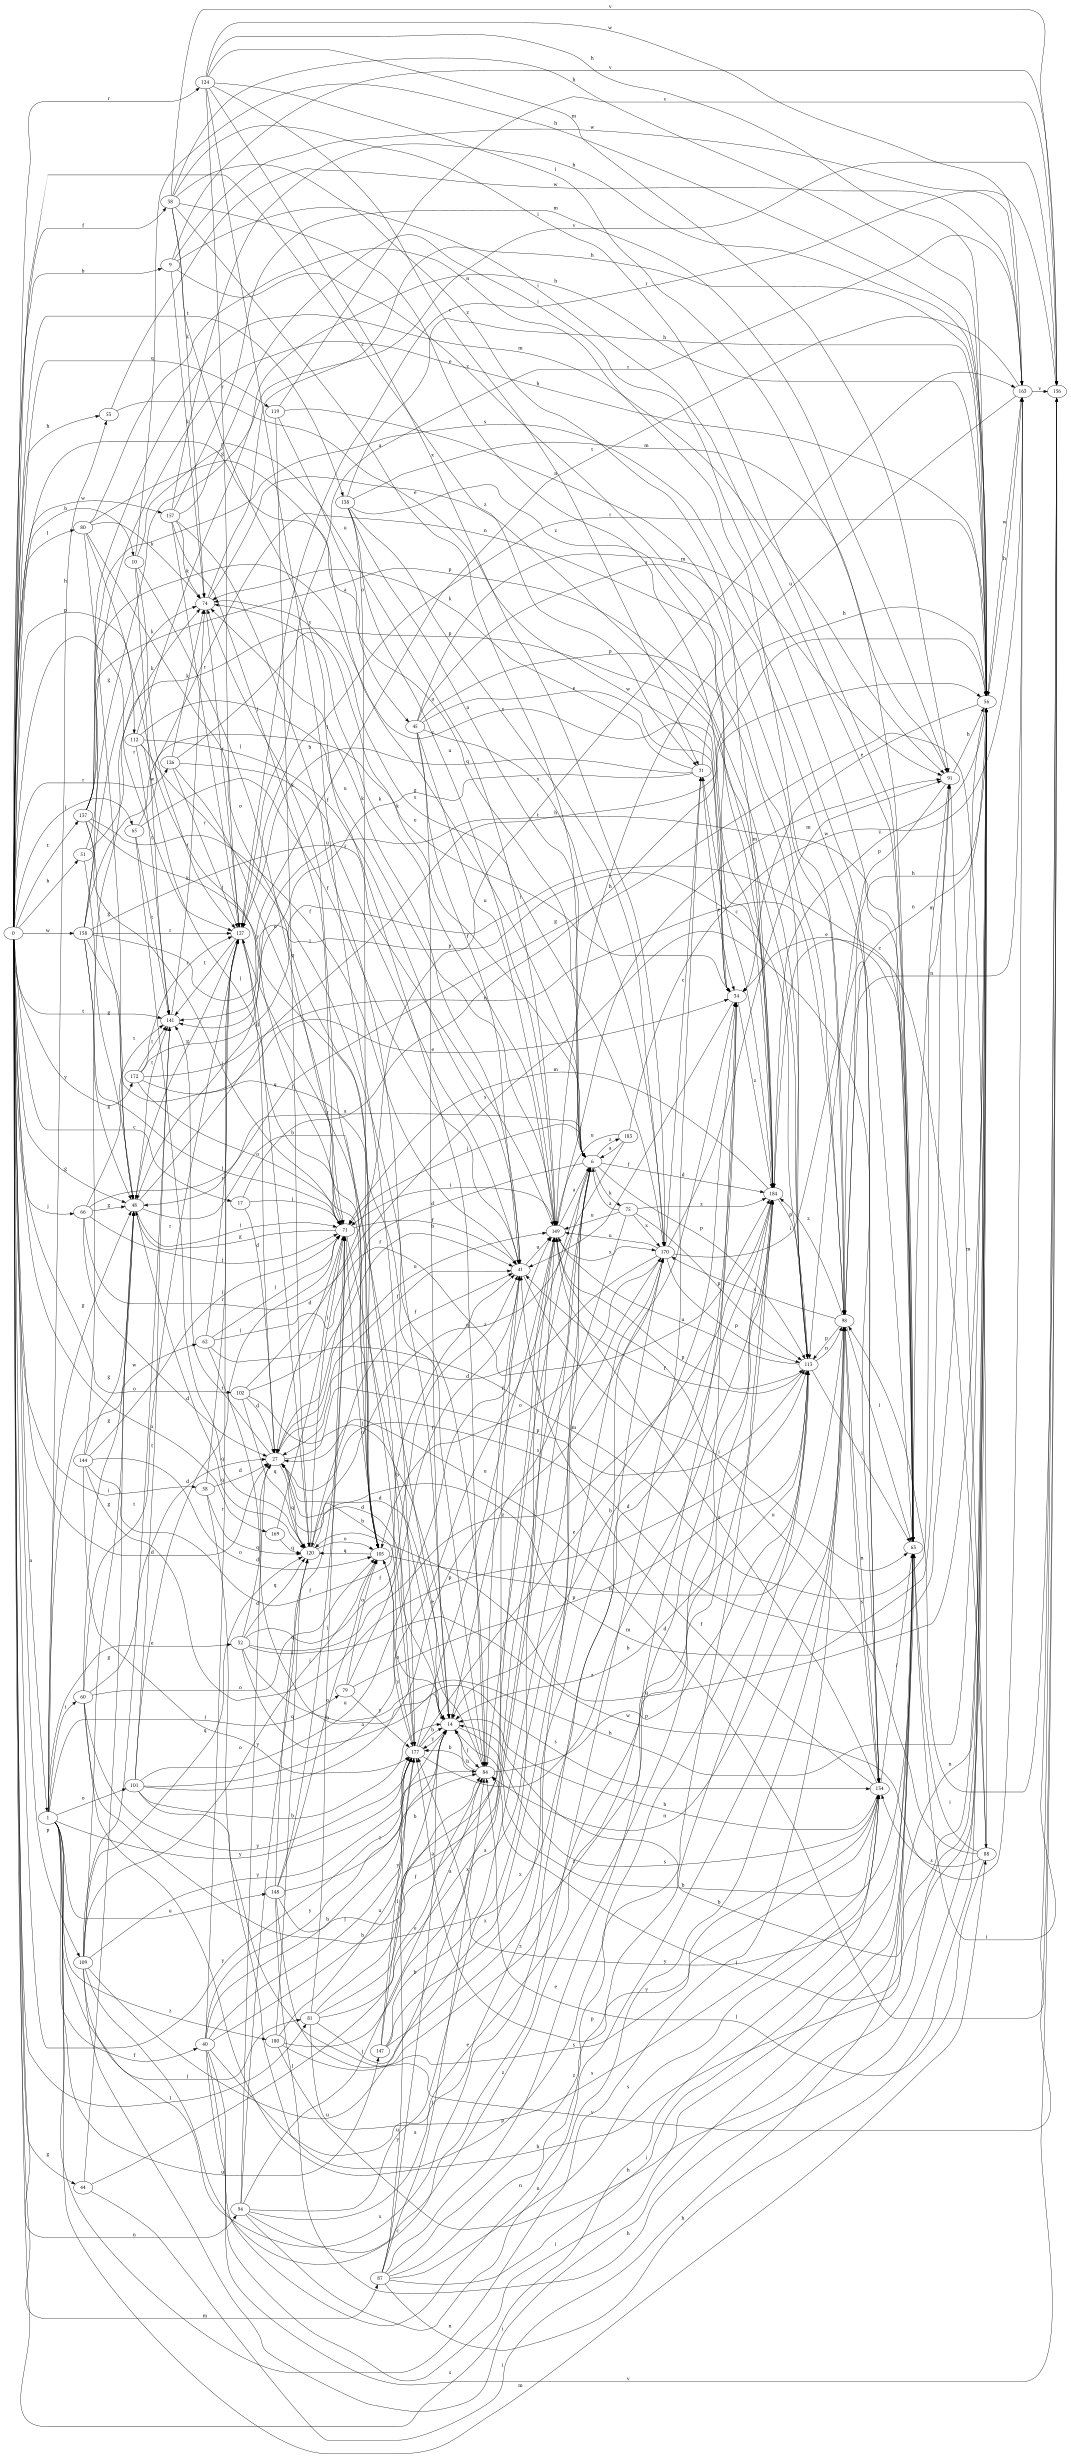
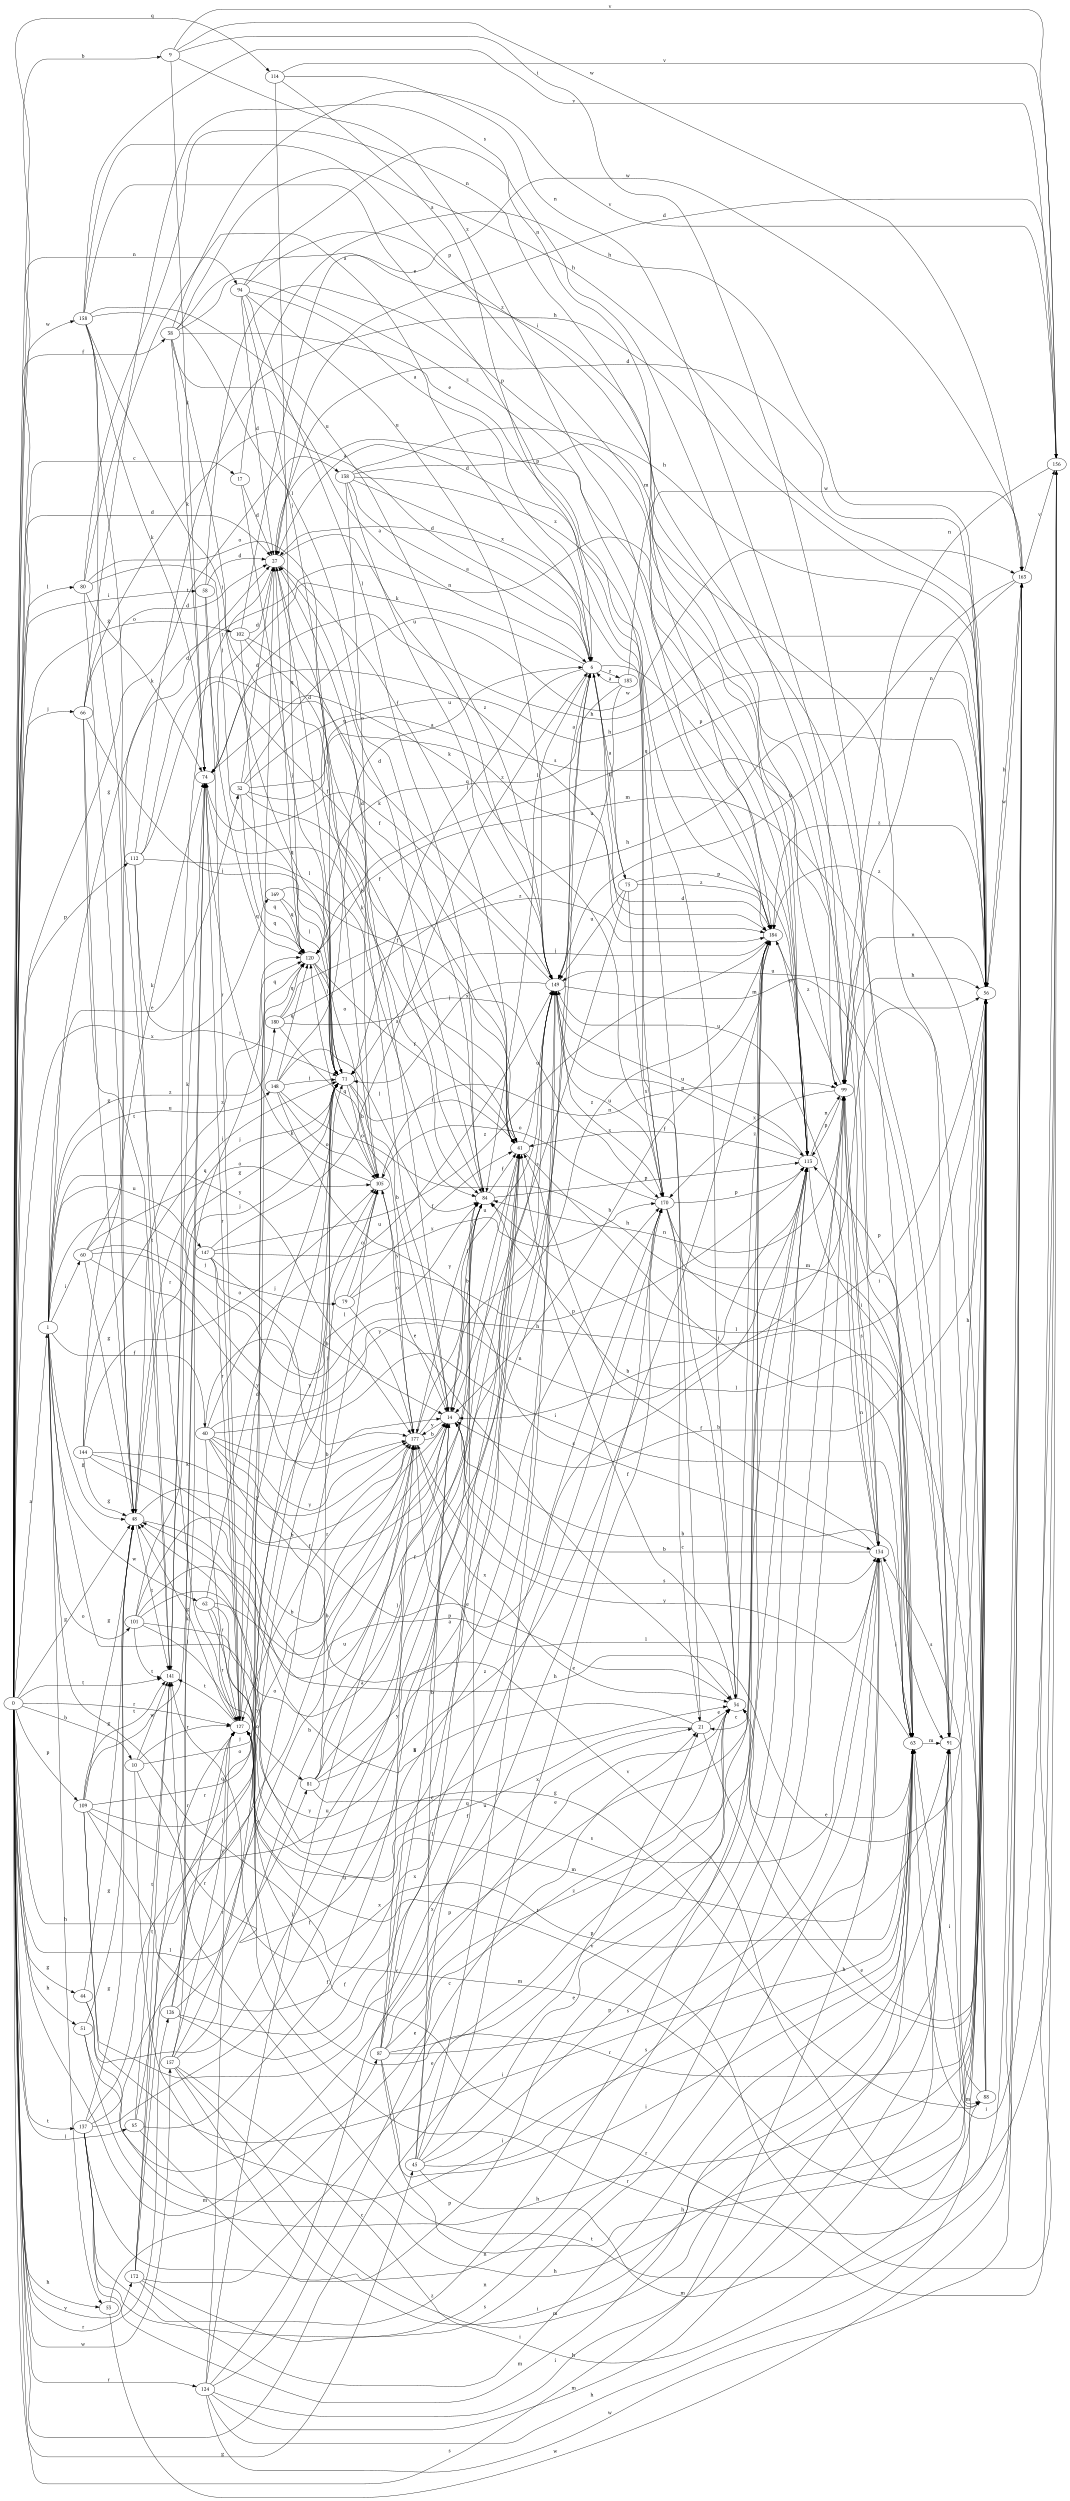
(275, 412) -> (275, 77)
none -> (448, 971)
(556, 1070) -> (555, 951)
(844, 1321) -> (844, 1090)
(162, 1342) -> (227, 1475)
(223, 1480) -> (223, 1102)
(450, 1748) -> (450, 1266)
(647, 1990) -> (646, 1640)
